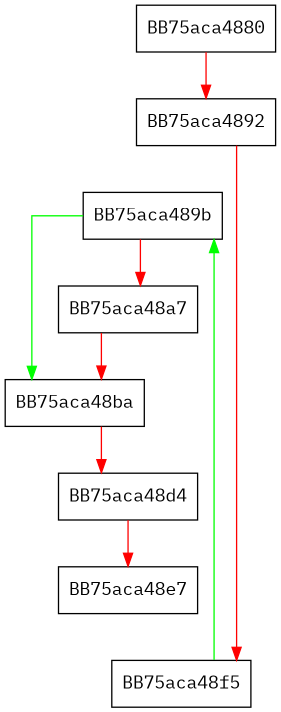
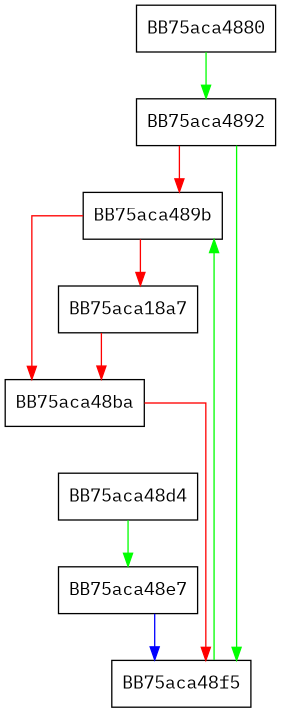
(206, 69) -> (206, 69)
none -> (179, 162)
(32, 265) -> (32, 265)
(128, 309) -> (128, 309)
(237, 396) -> (237, 396)
(101, 443) -> (206, 495)
(128, 537) -> (128, 537)
none -> (155, 630)
